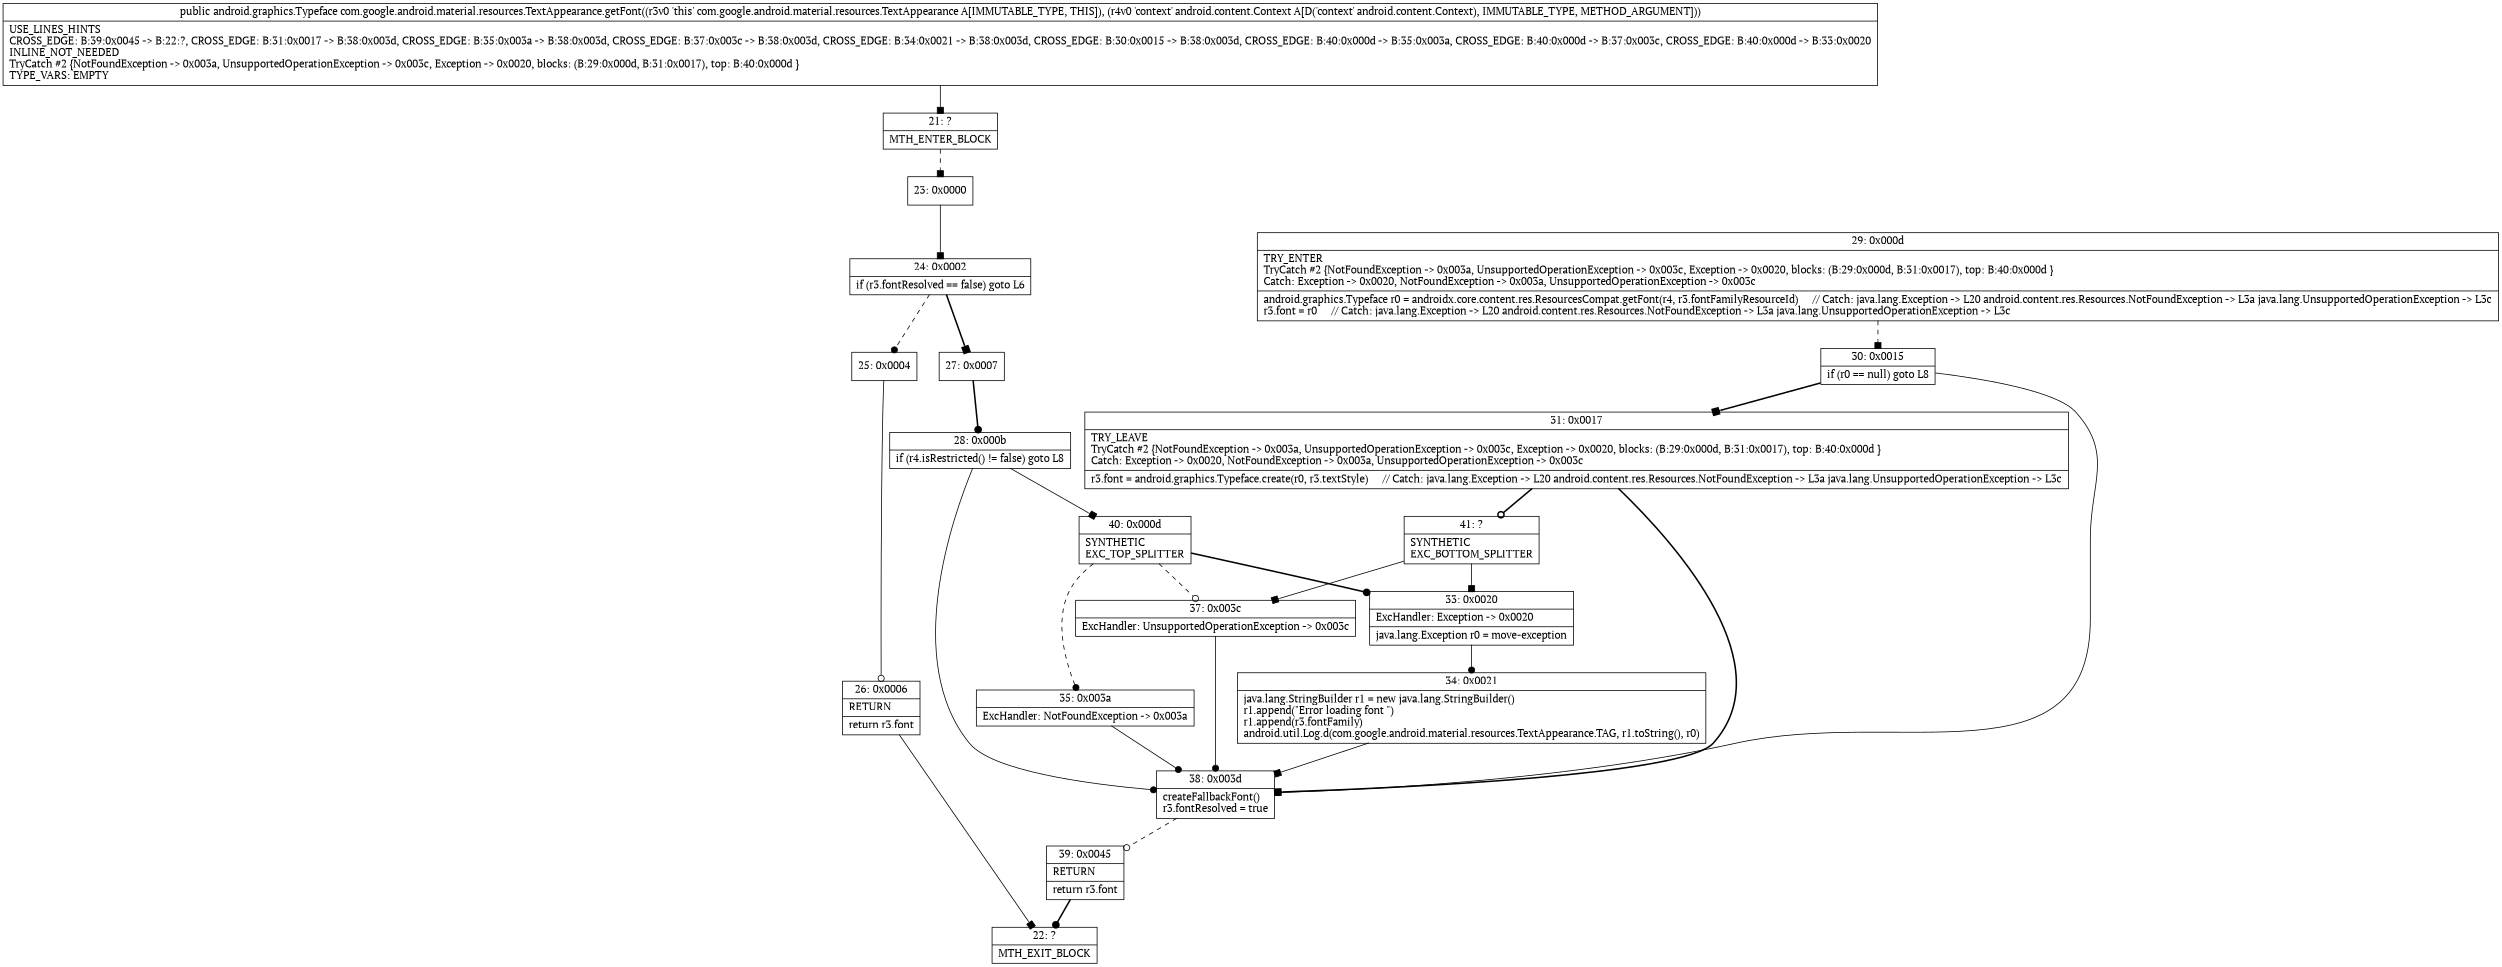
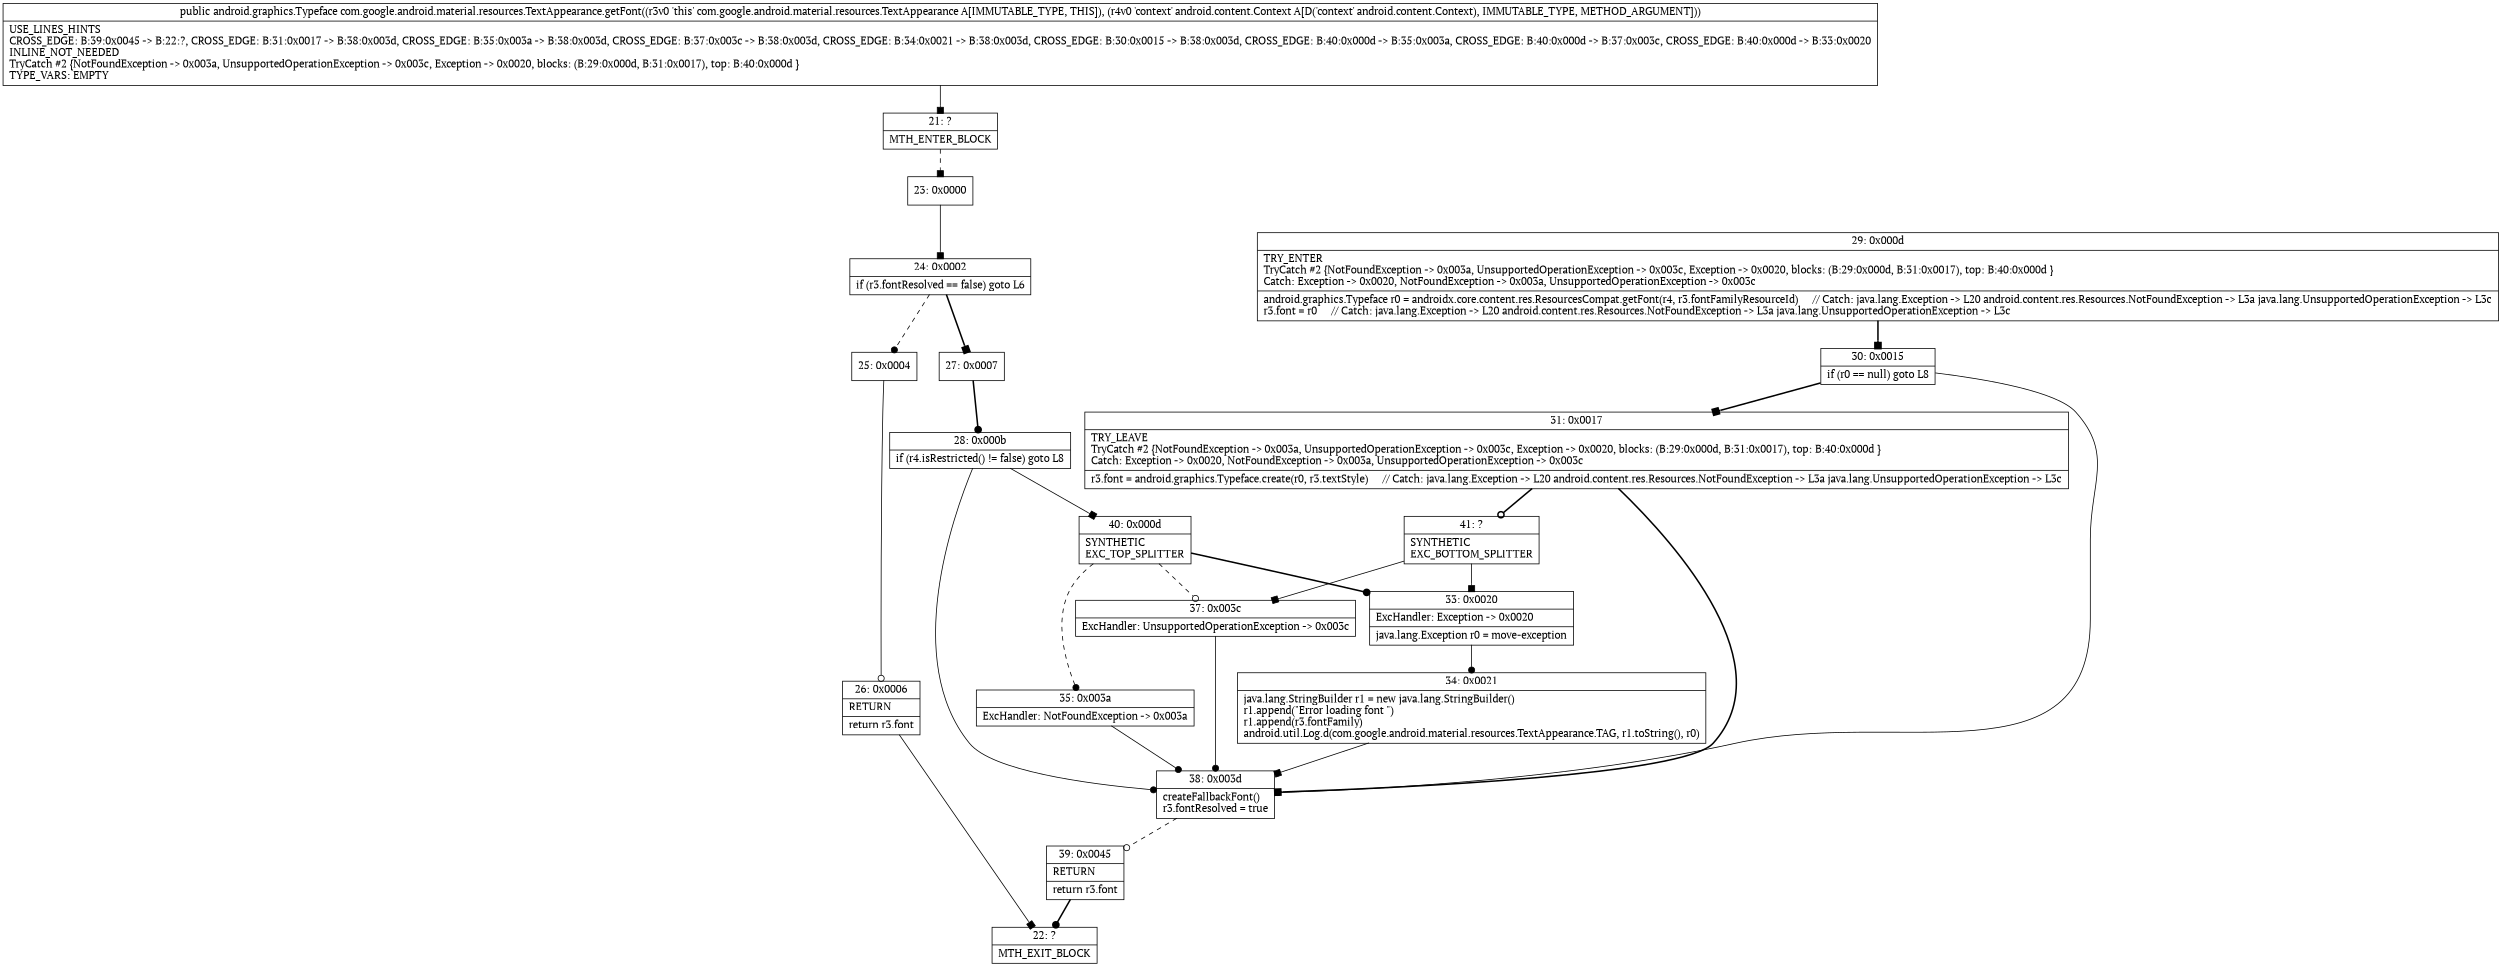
(1878, 331) -> (1878, 331)
